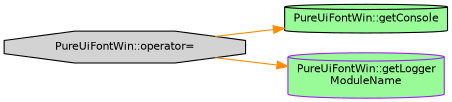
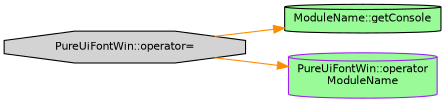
(366, 19) -> (363, 19)
(366, 75) -> (363, 75)
